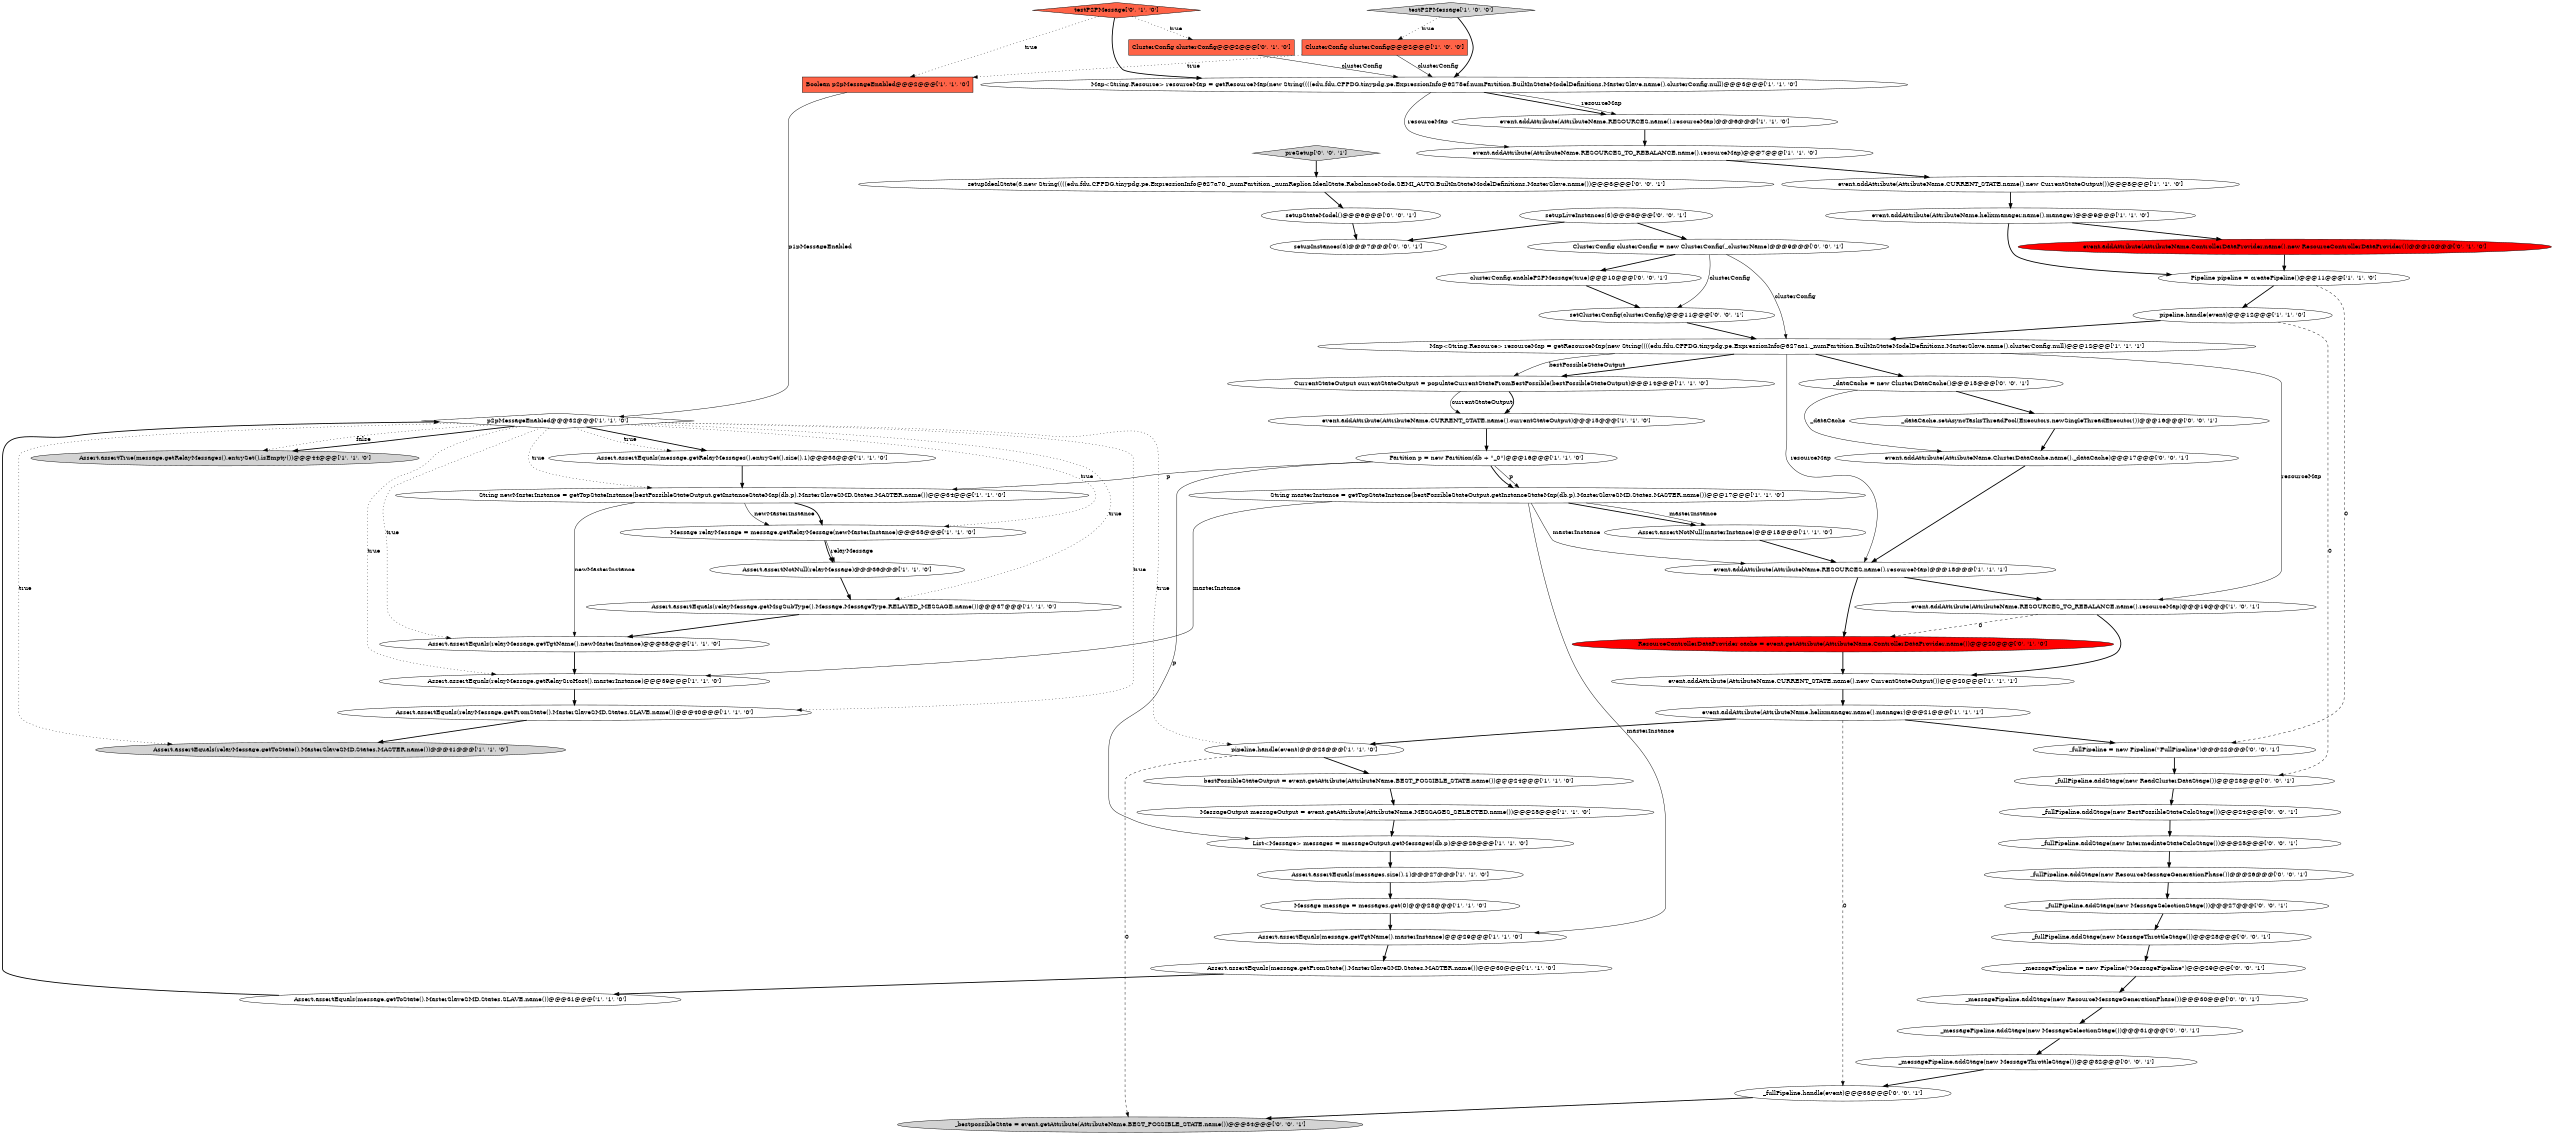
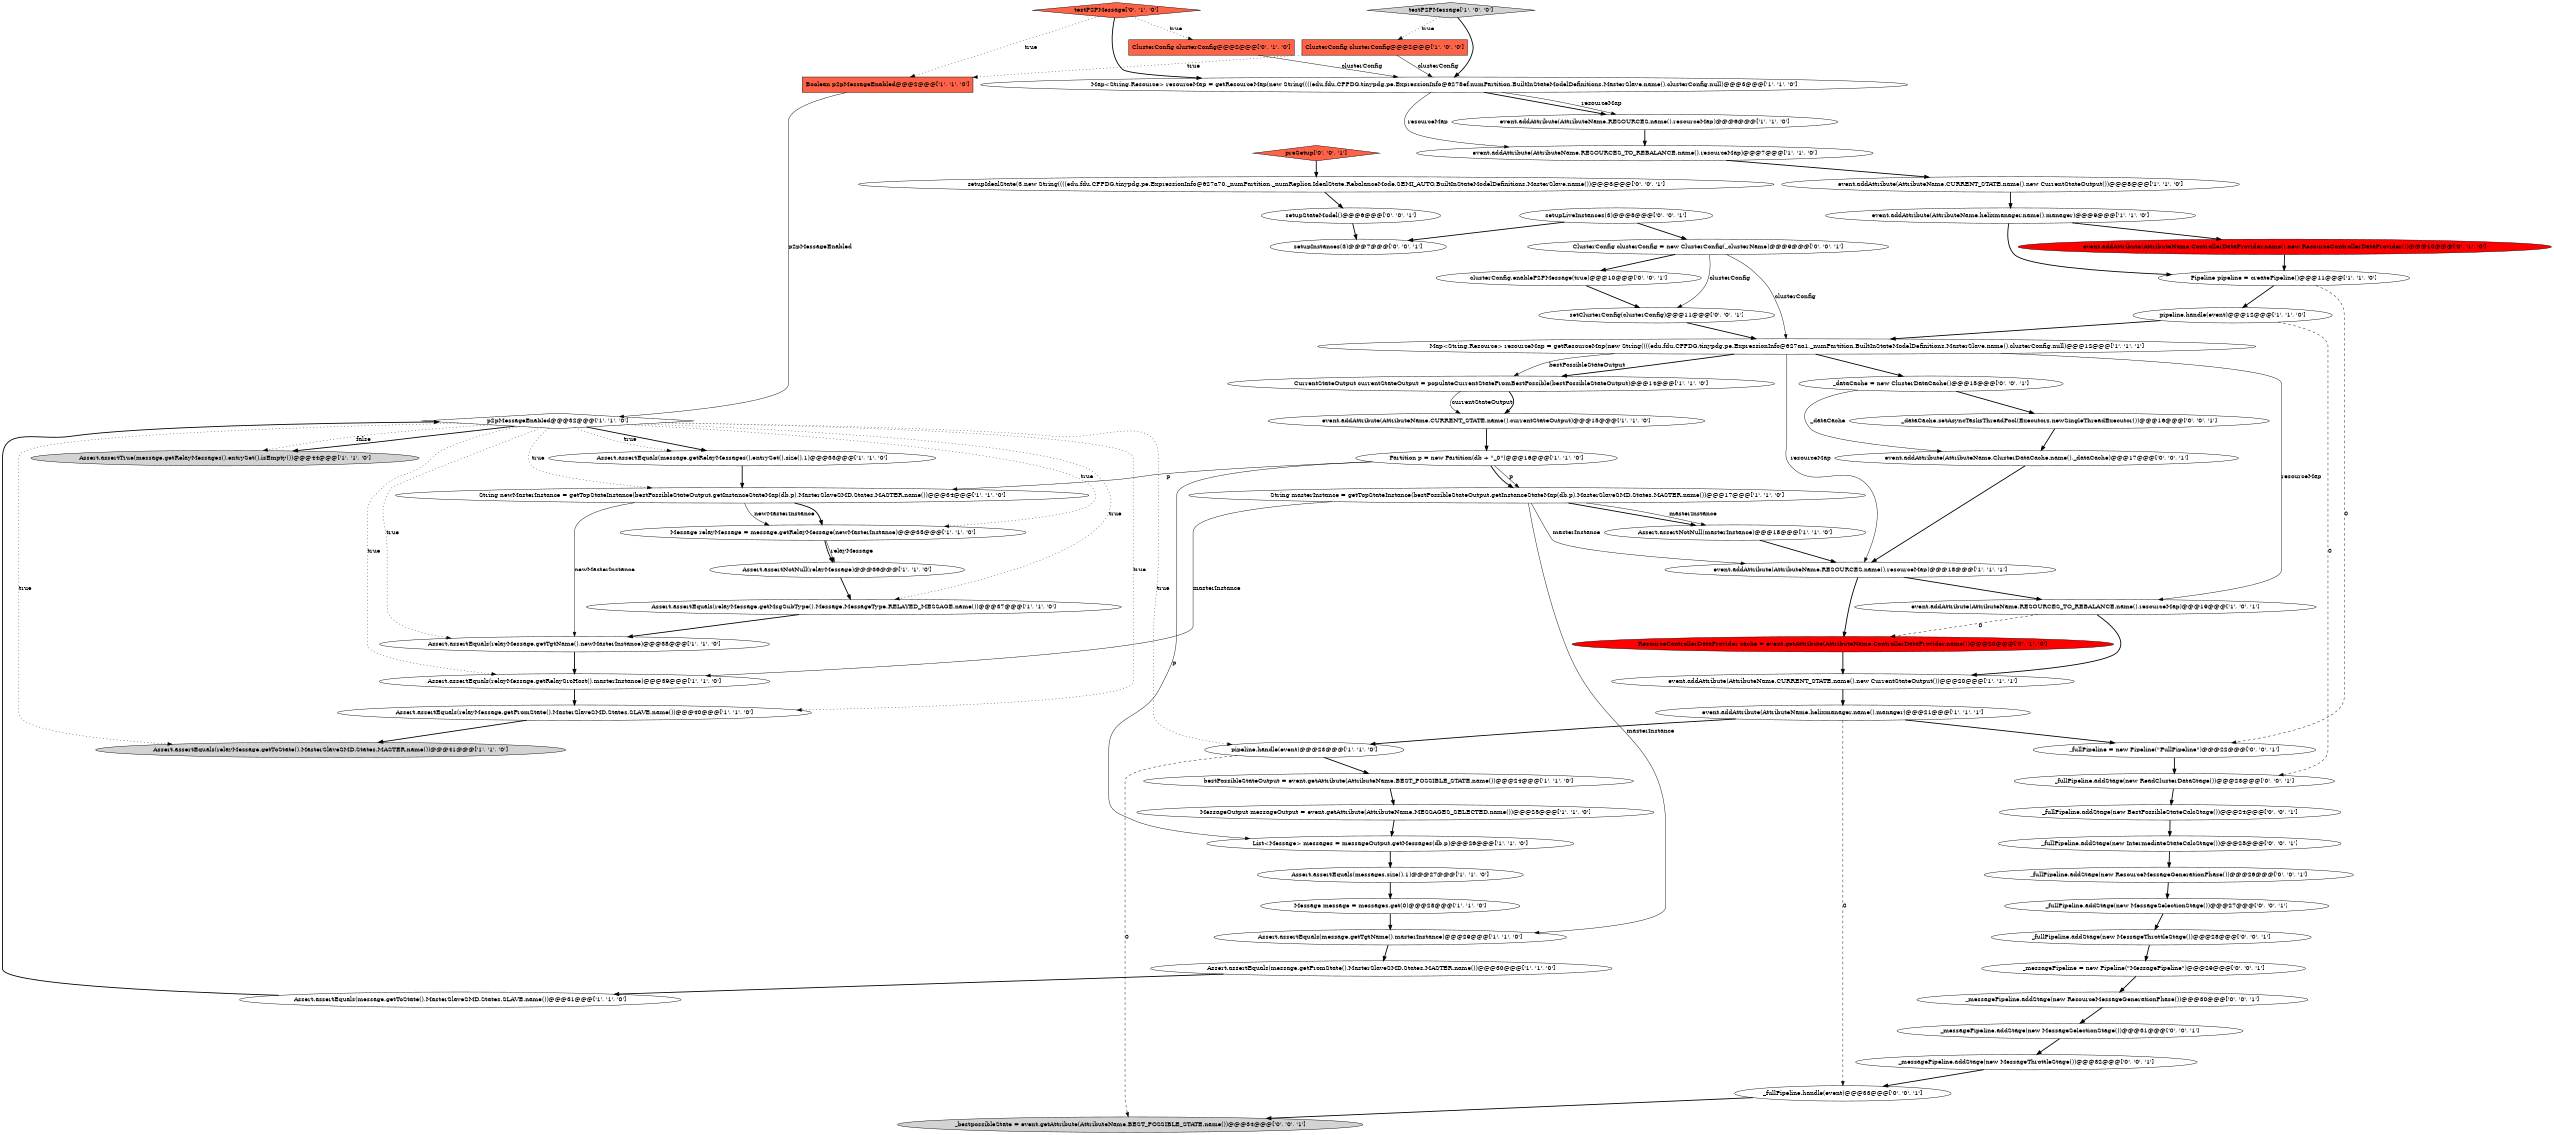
(1316, 153) -> (1316, 153)
(820, 247) -> (820, 247)
